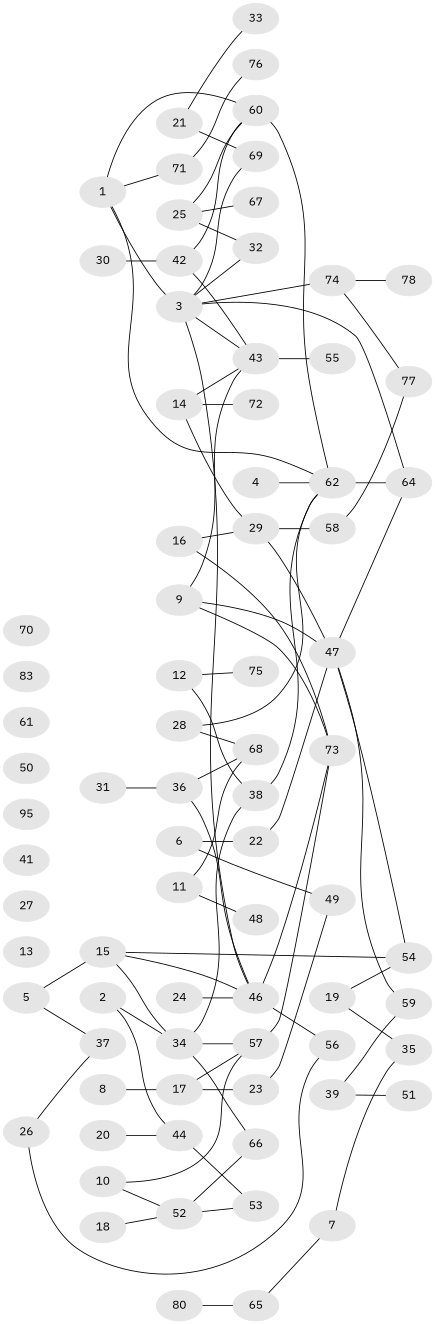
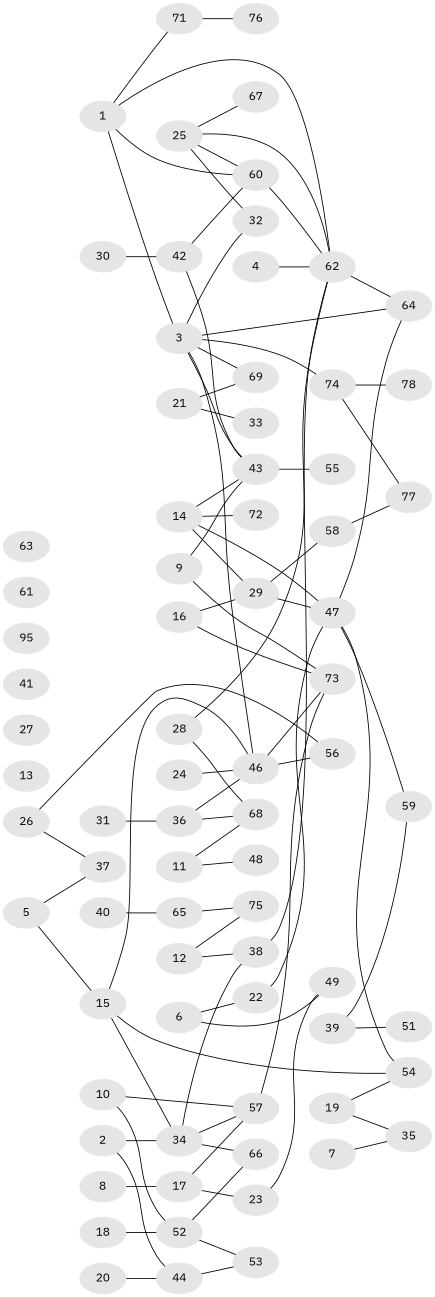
none -> (291, 164)
(262, 615) -> (261, 559)
(26, 631) -> none
(26, 677) -> (26, 547)
(26, 768) -> none
(294, 1266) -> (218, 910)
(179, 1306) -> (103, 913)
